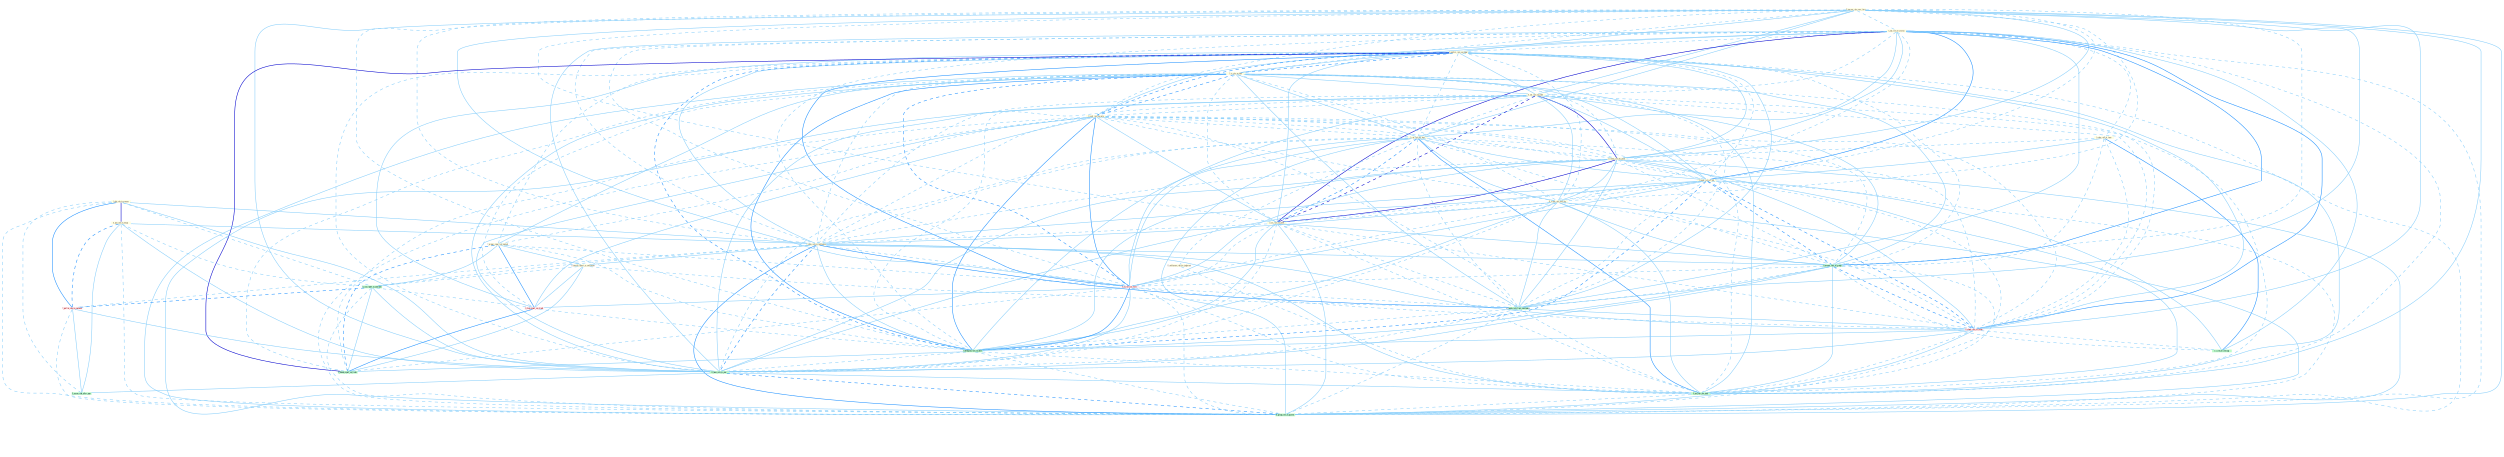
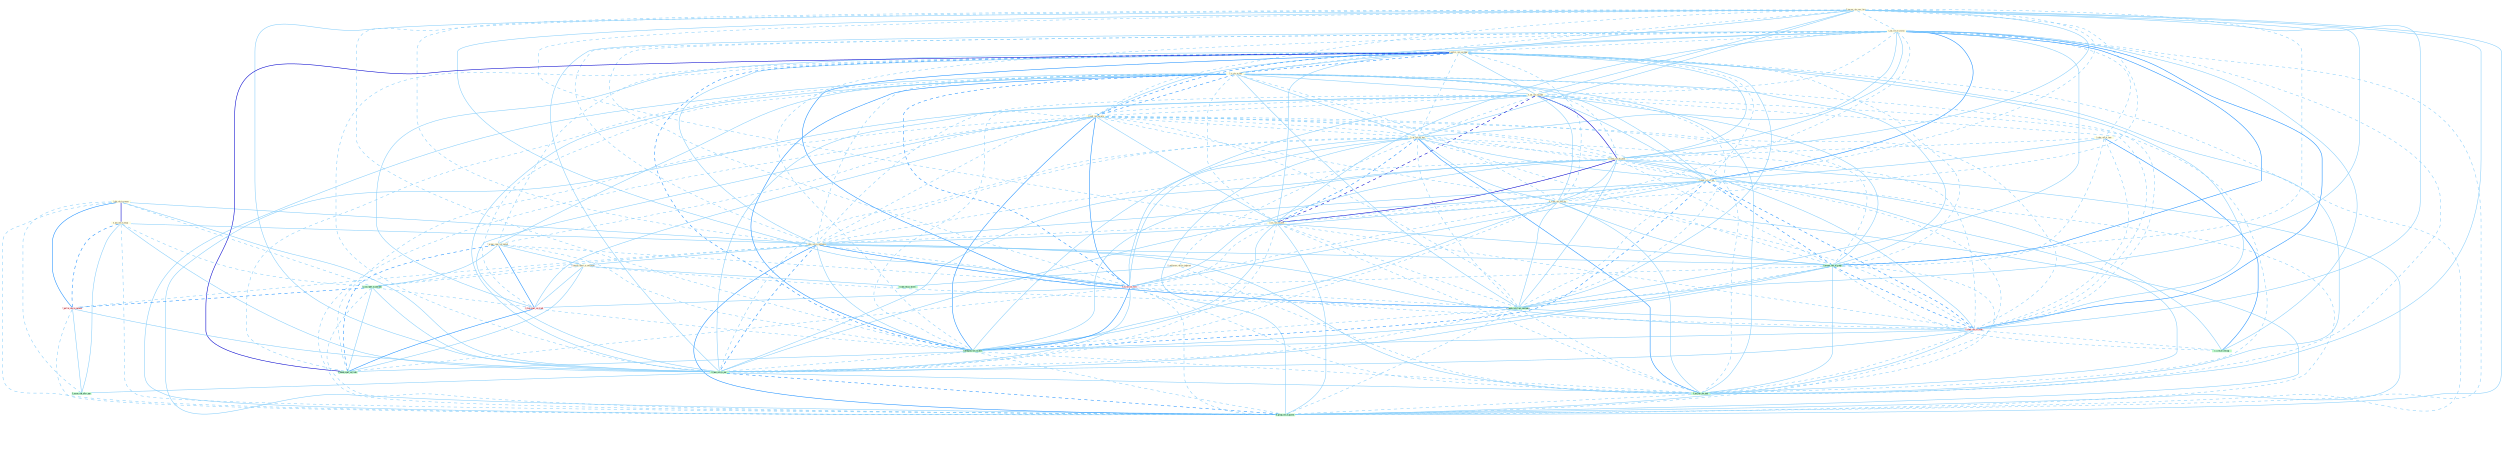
(1566, 77) -> (1566, 77)
none -> (908, 287)
